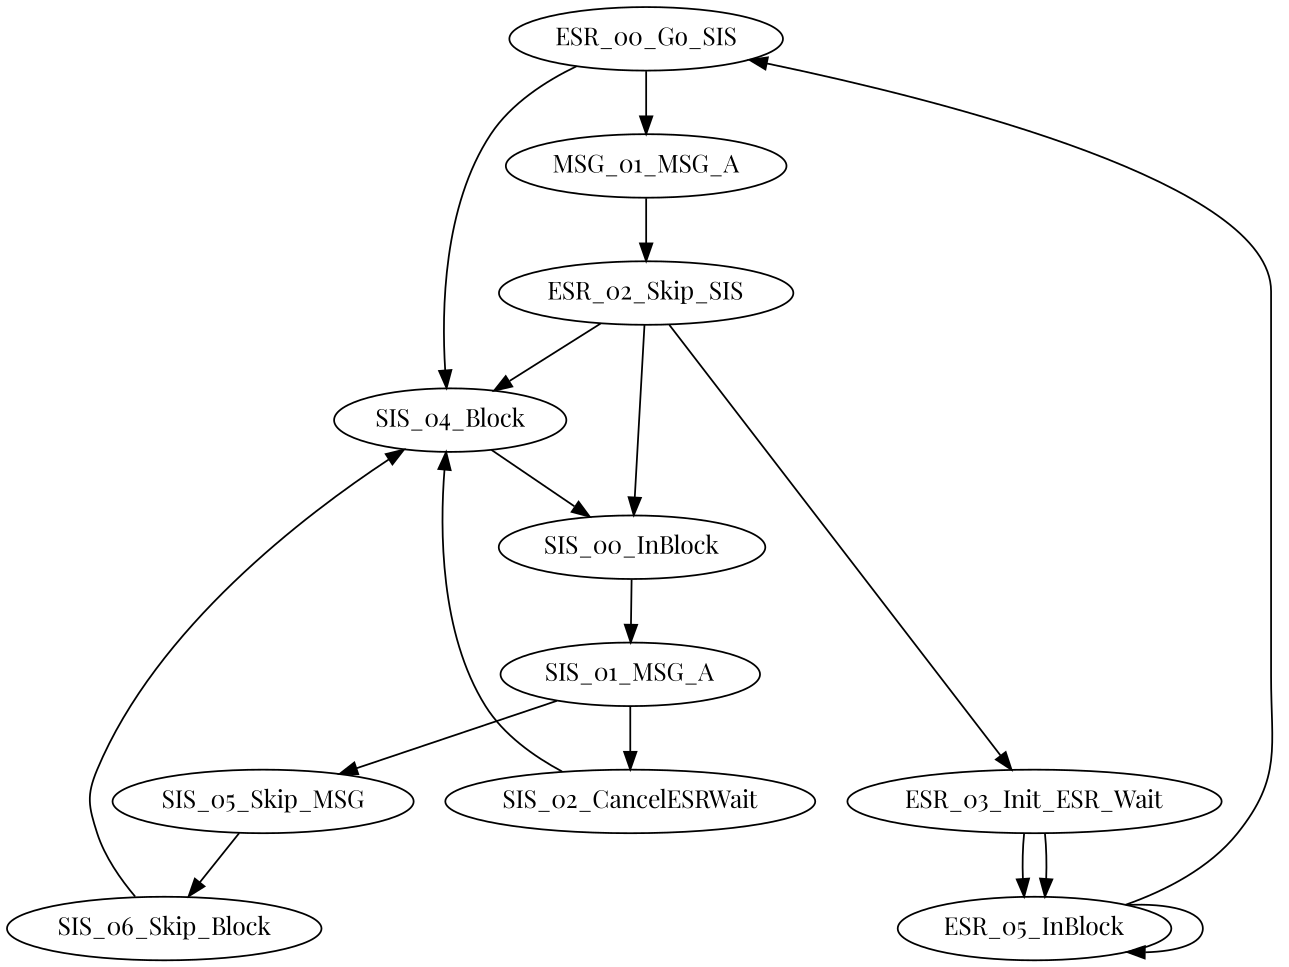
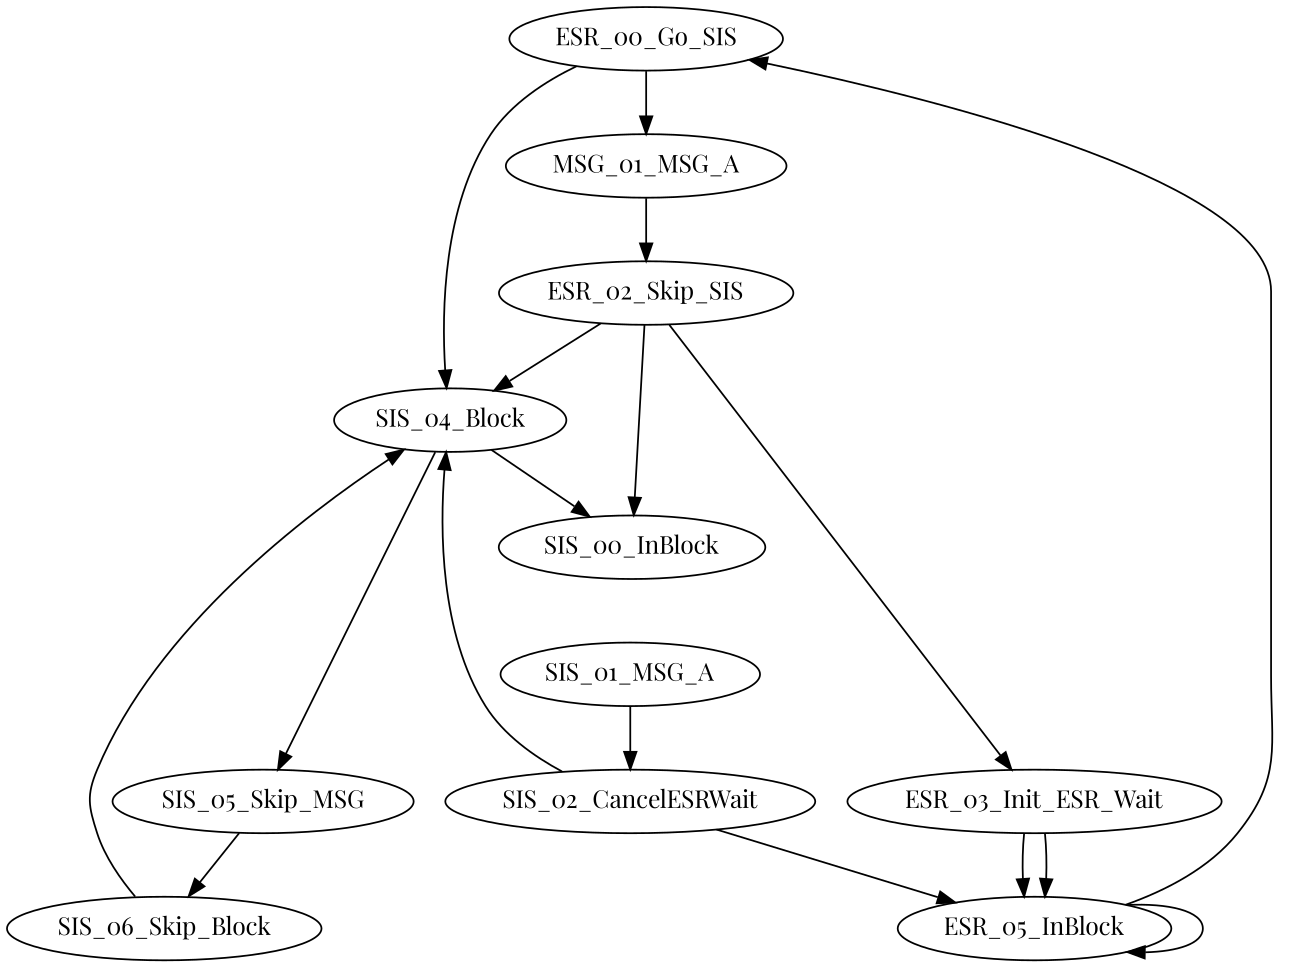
(631, 602) -> none
(457, 735) -> (361, 603)
none -> (827, 863)
